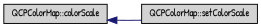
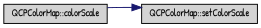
(129, 20) -> (120, 7)
